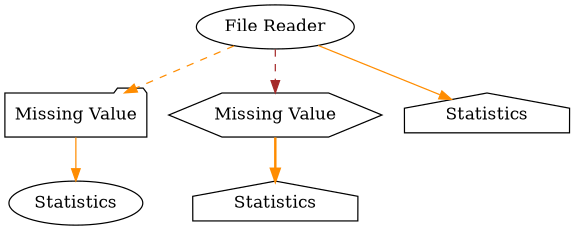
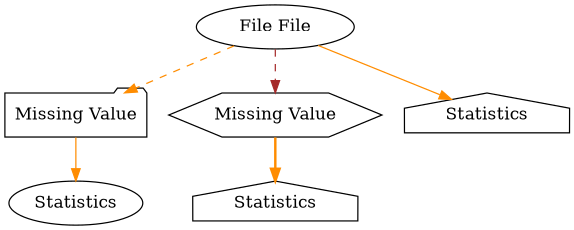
(275, 27) -> (275, 27)
